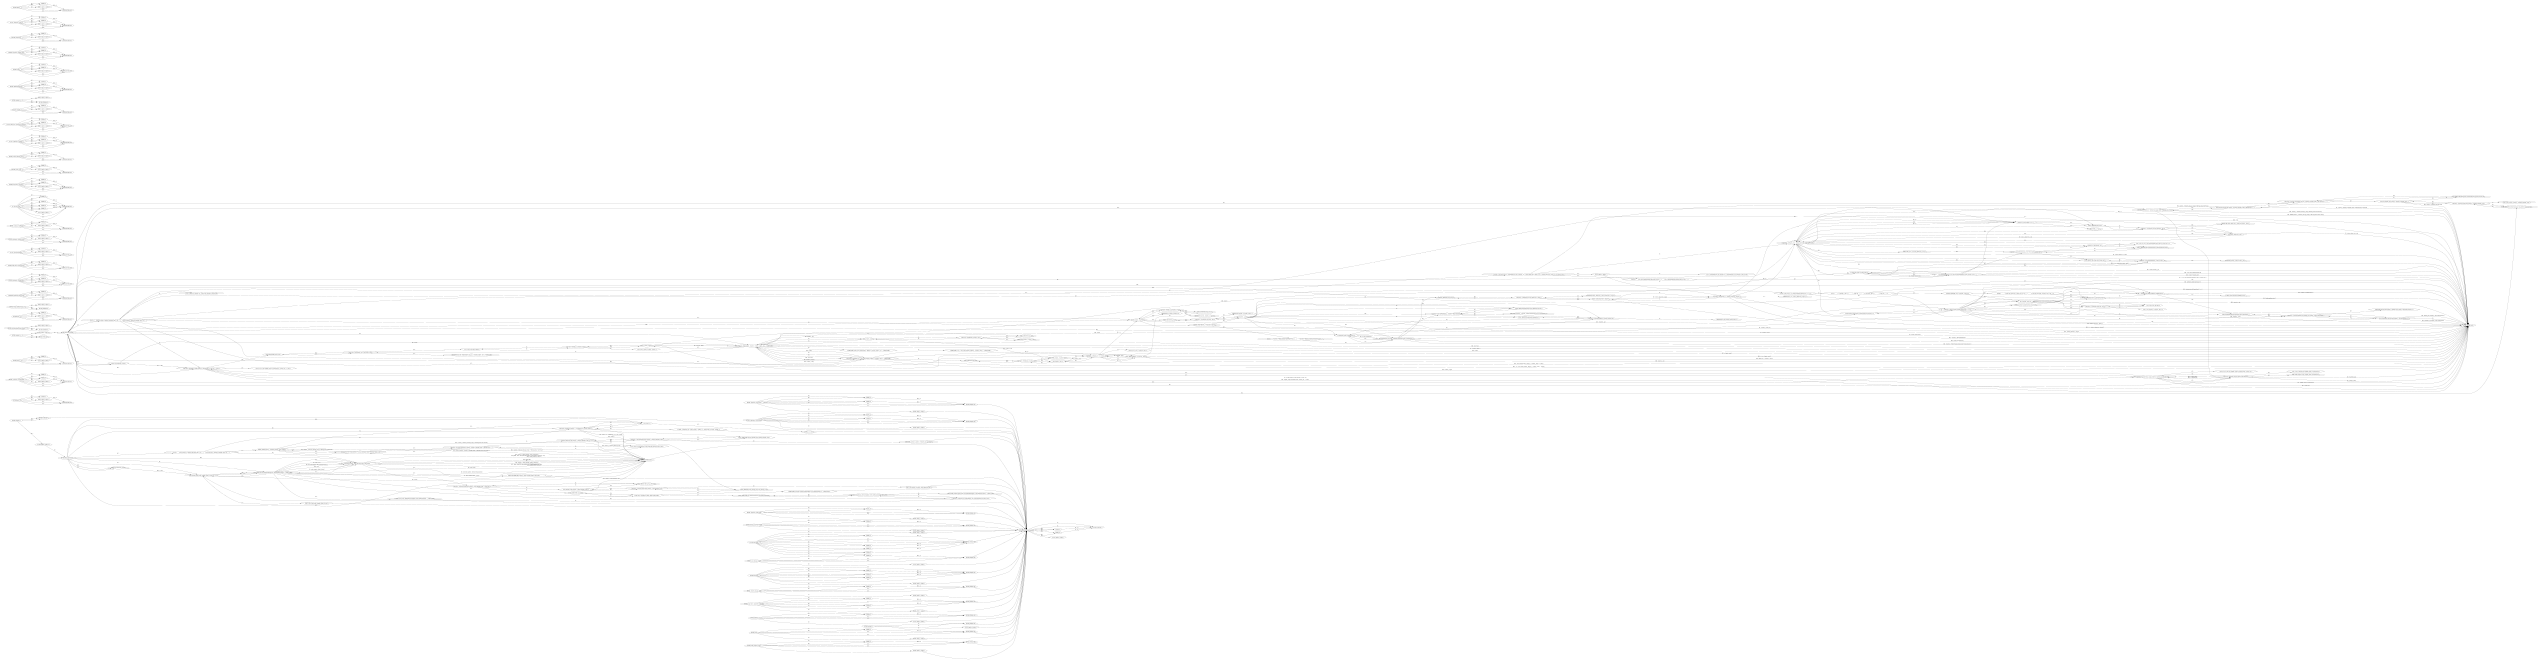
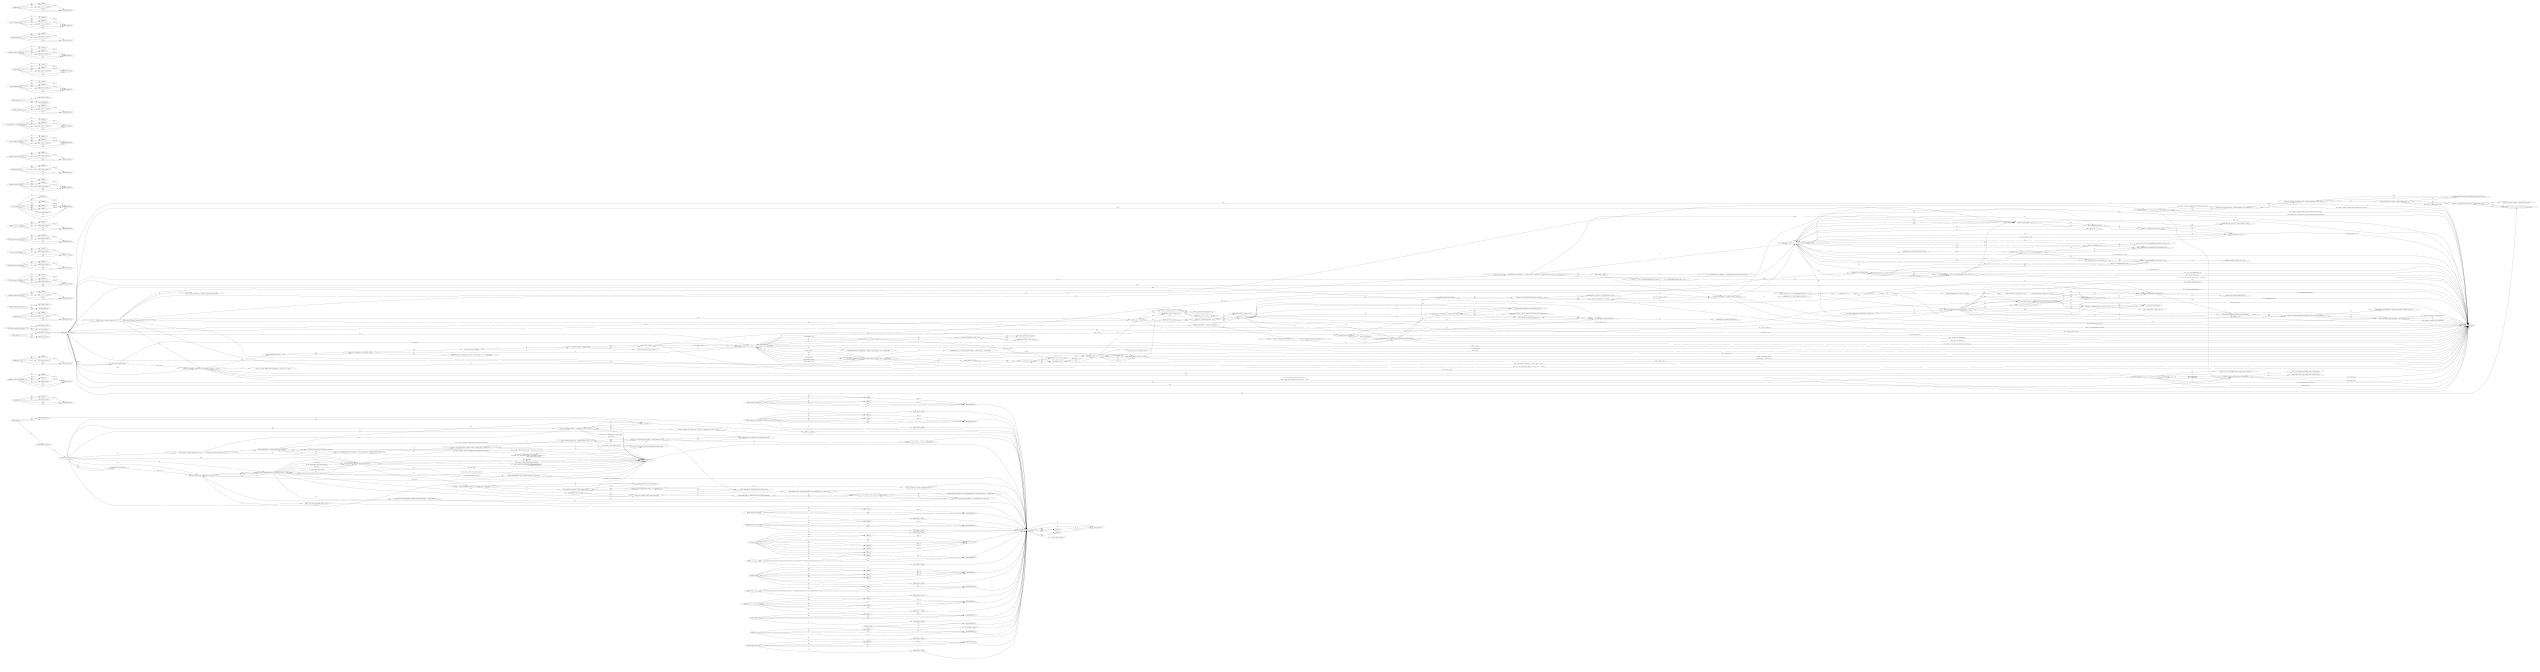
(1969, 232) -> (1941, 230)
